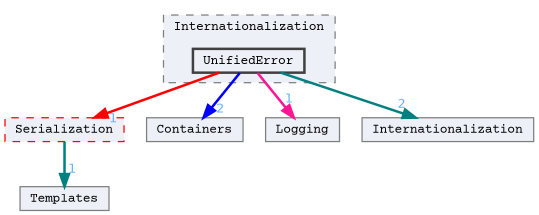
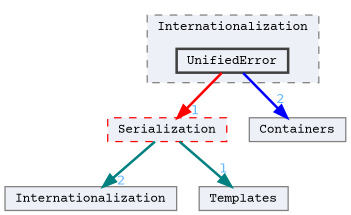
(342, 93) -> (134, 160)
(303, 130) -> none
